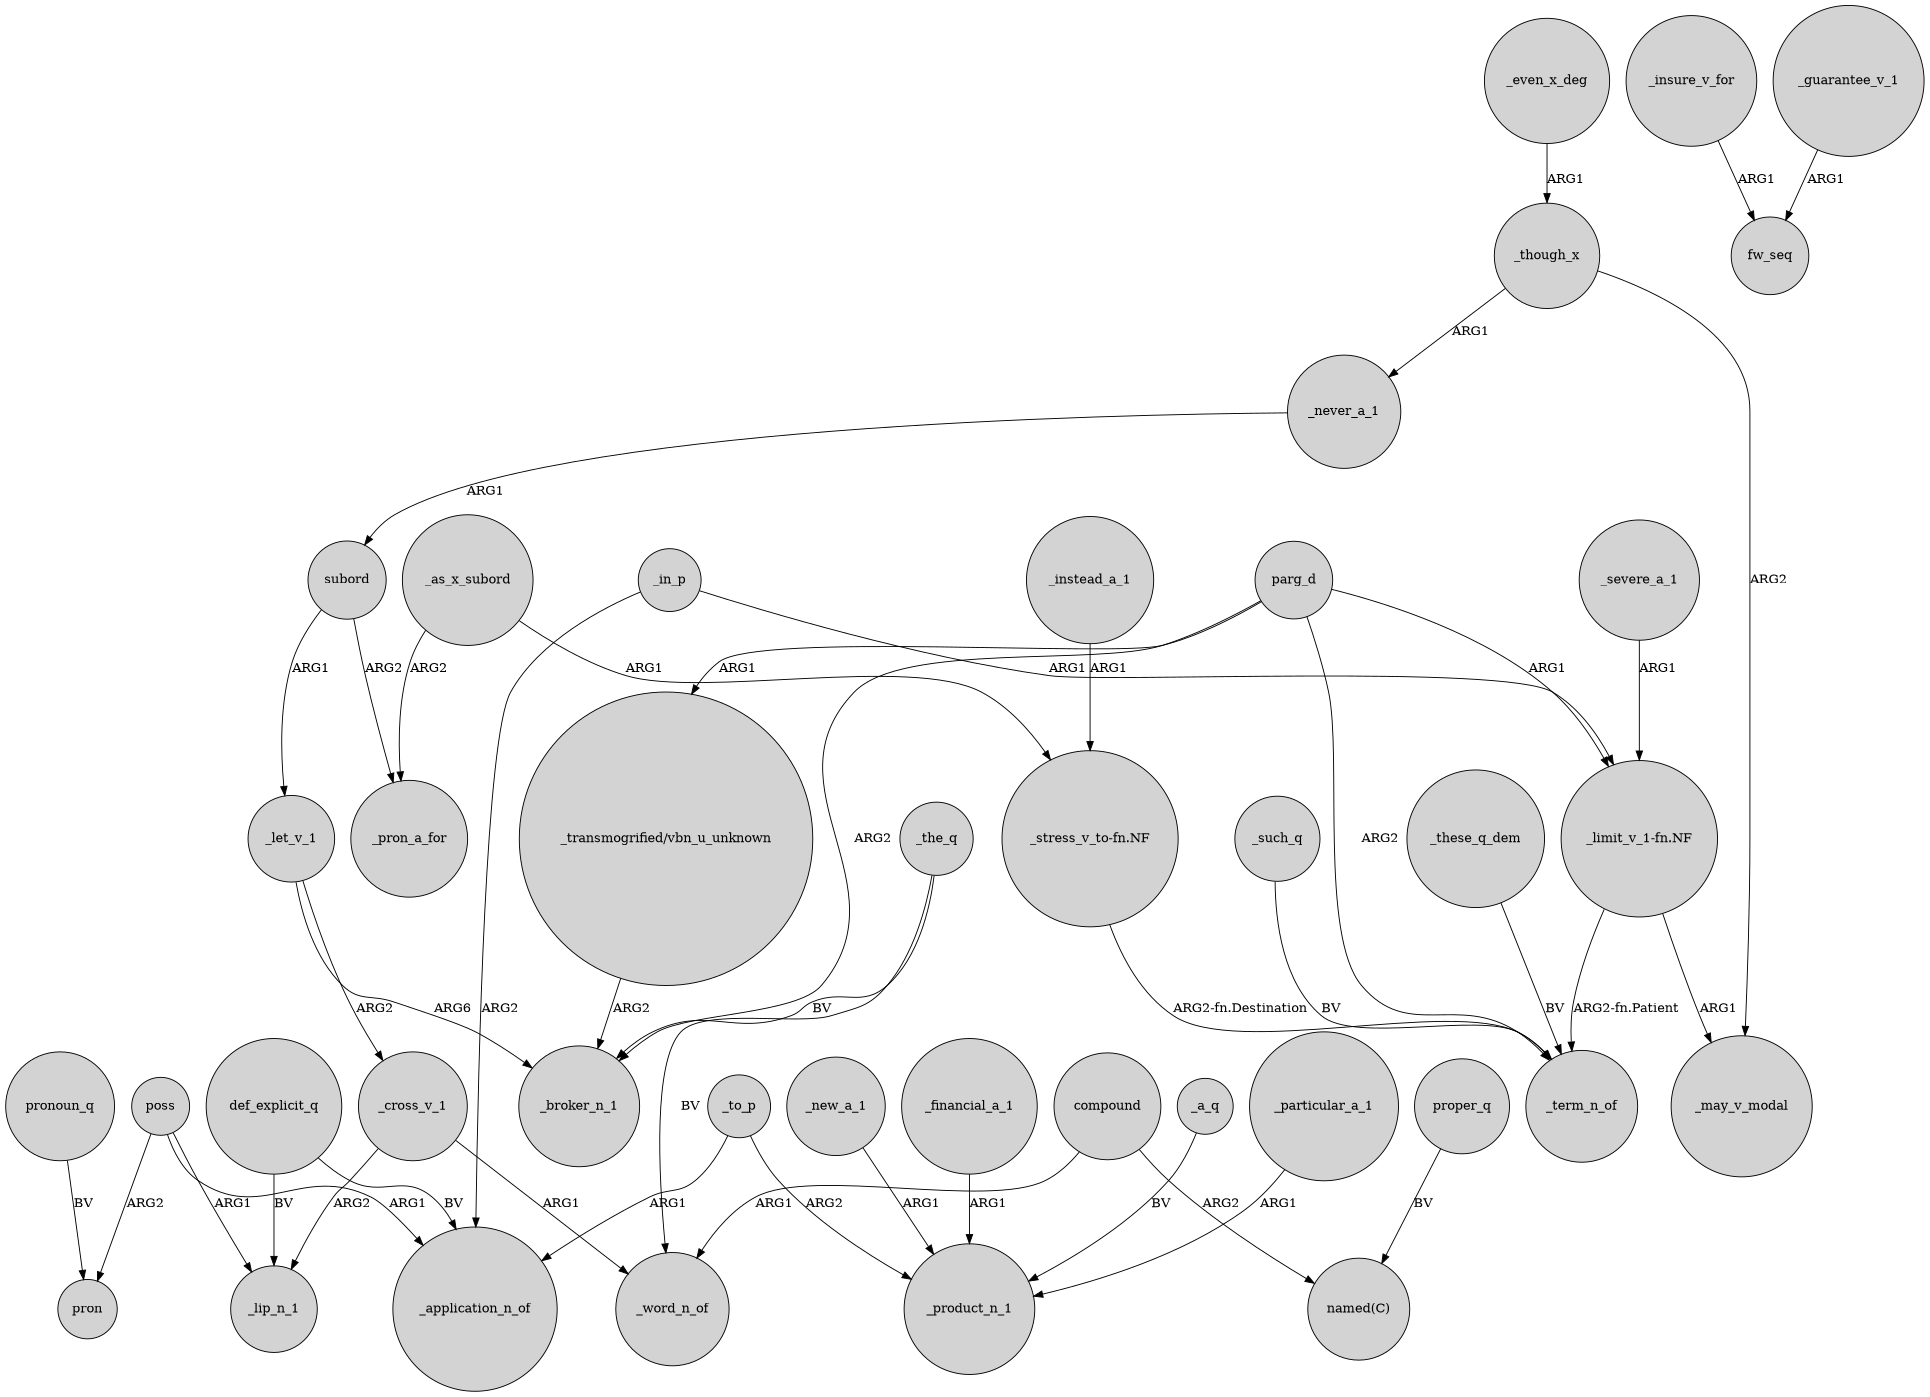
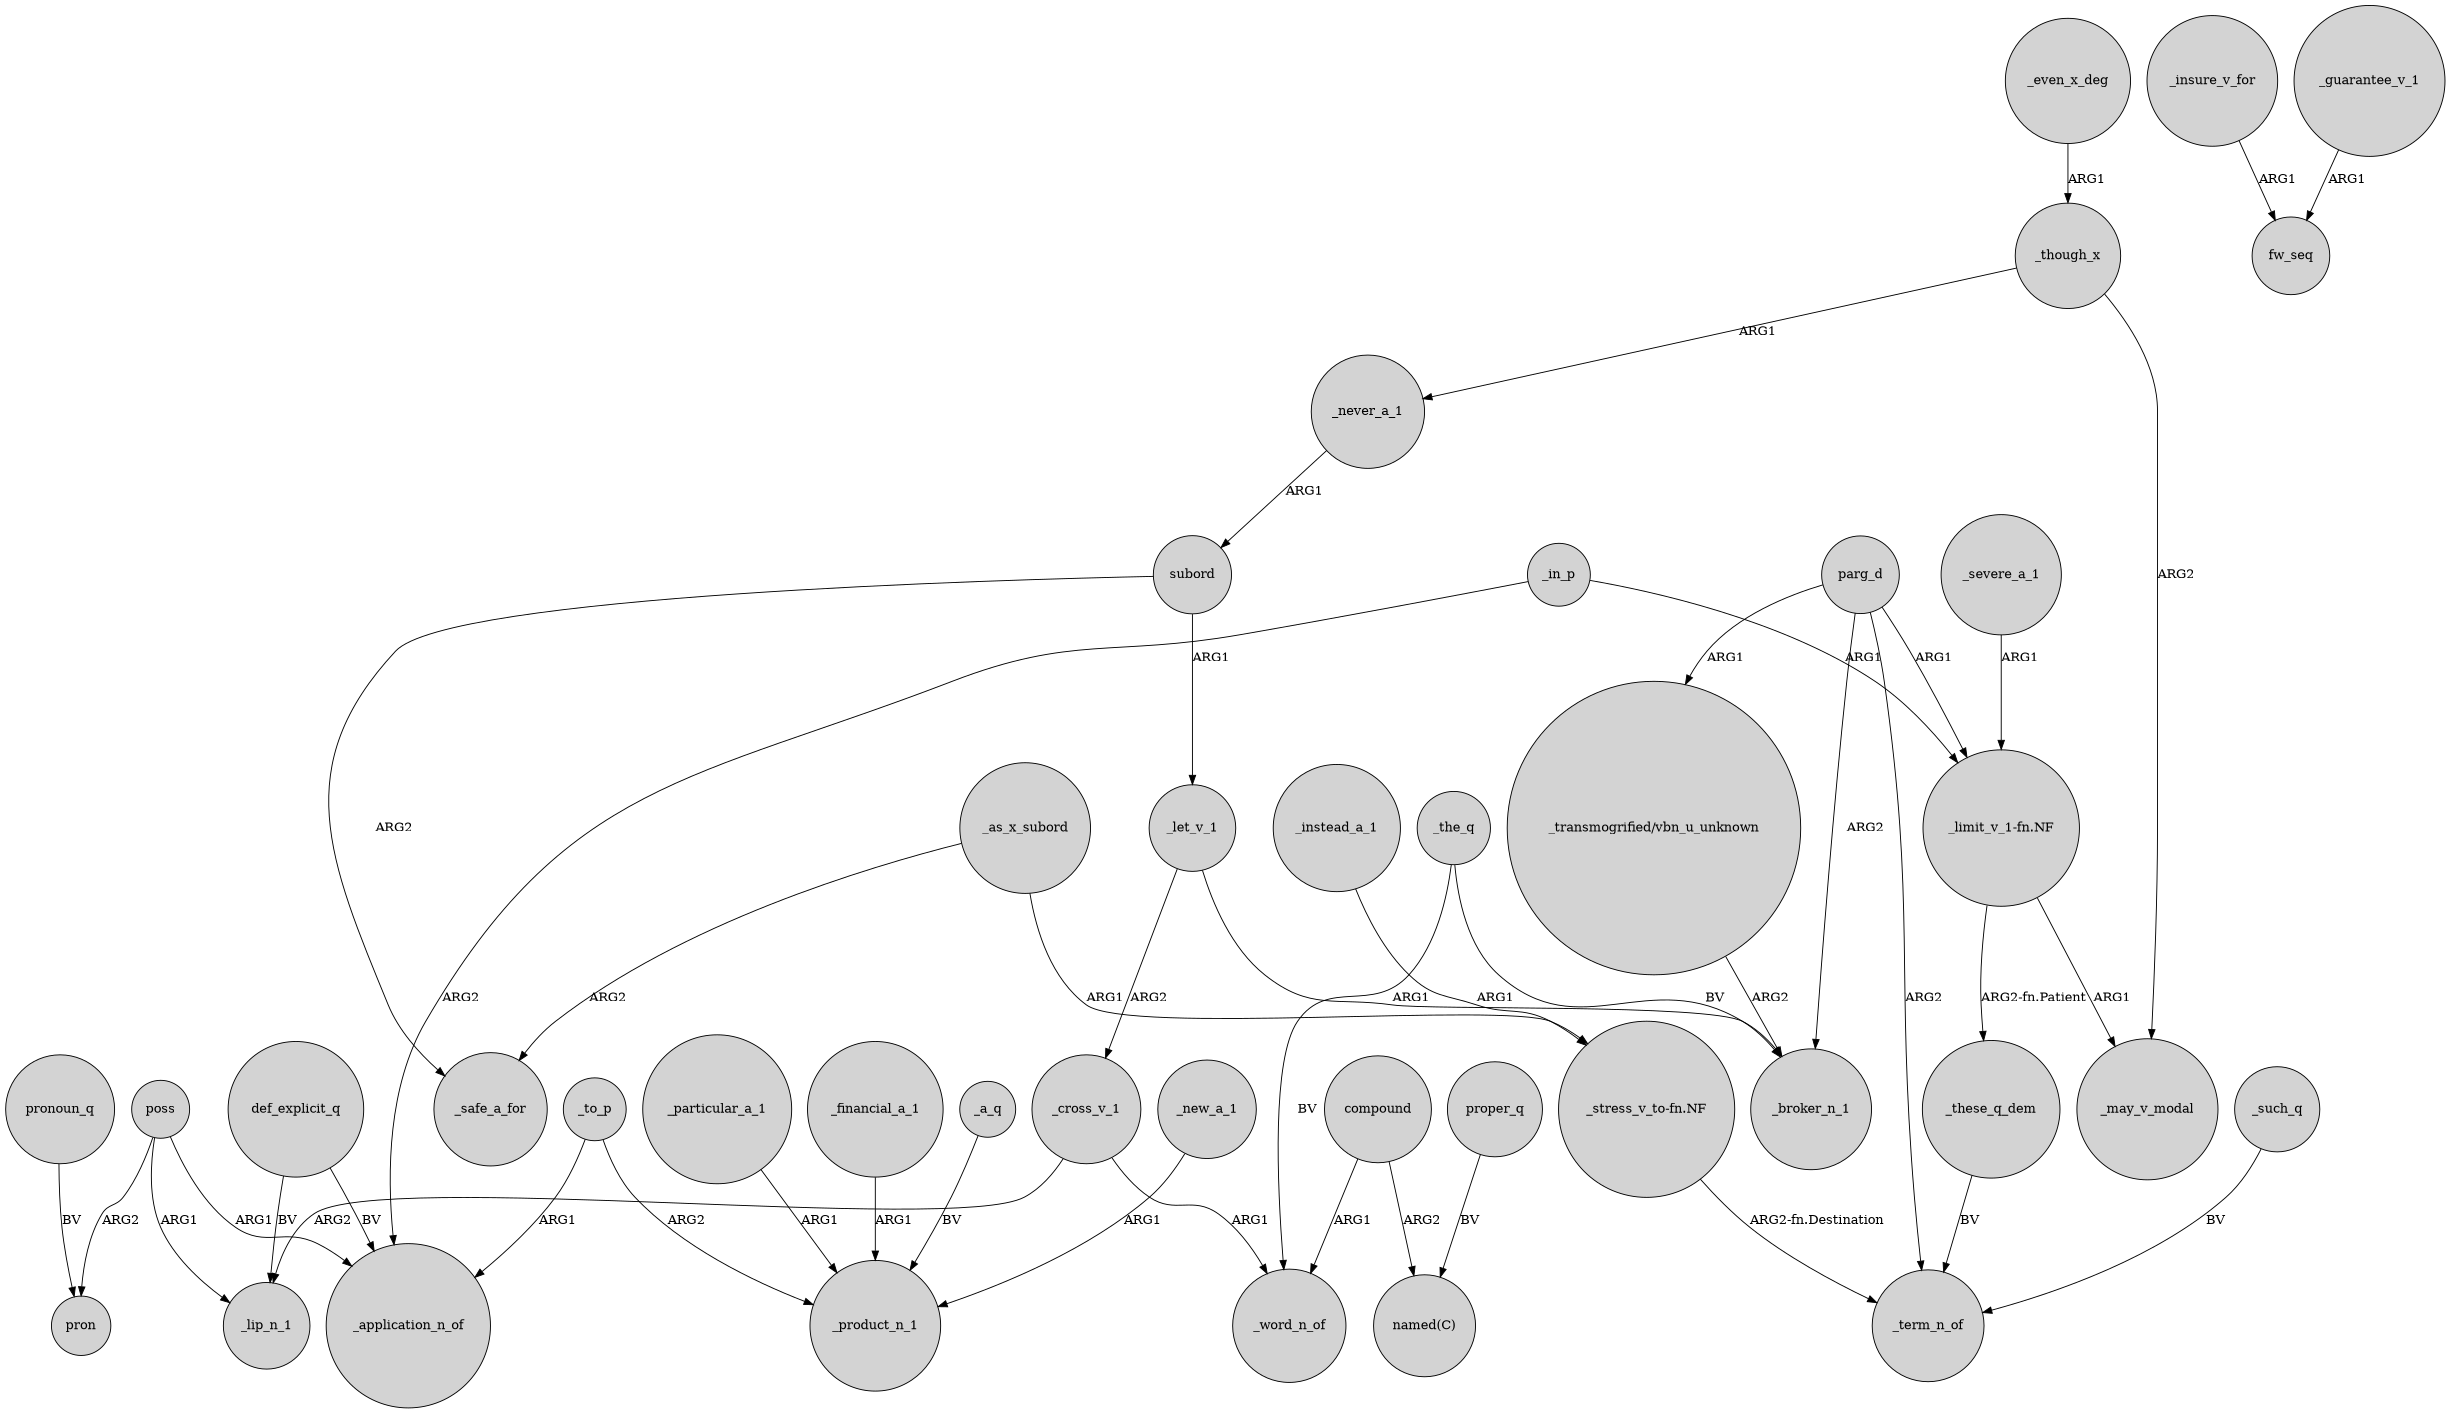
(409, 839) -> (491, 1109)
(1580, 974) -> (1981, 968)
(453, 1009) -> (1411, 998)
